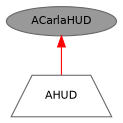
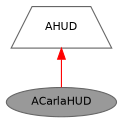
(61, 61) -> (61, 73)
